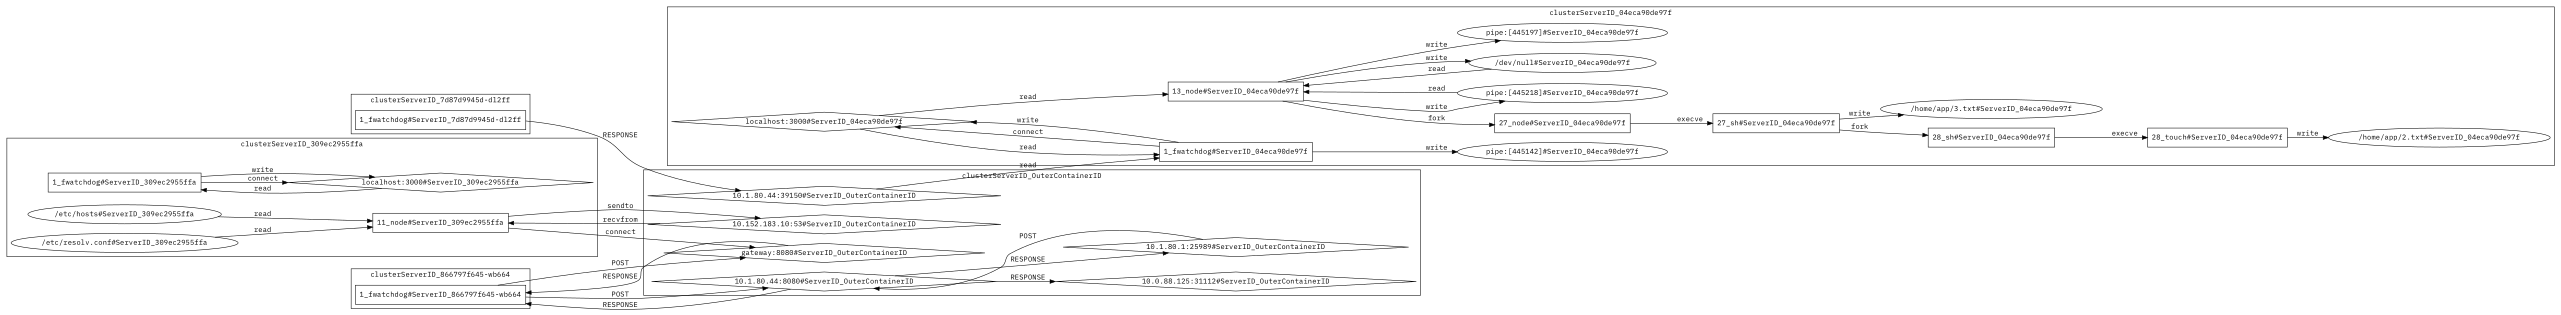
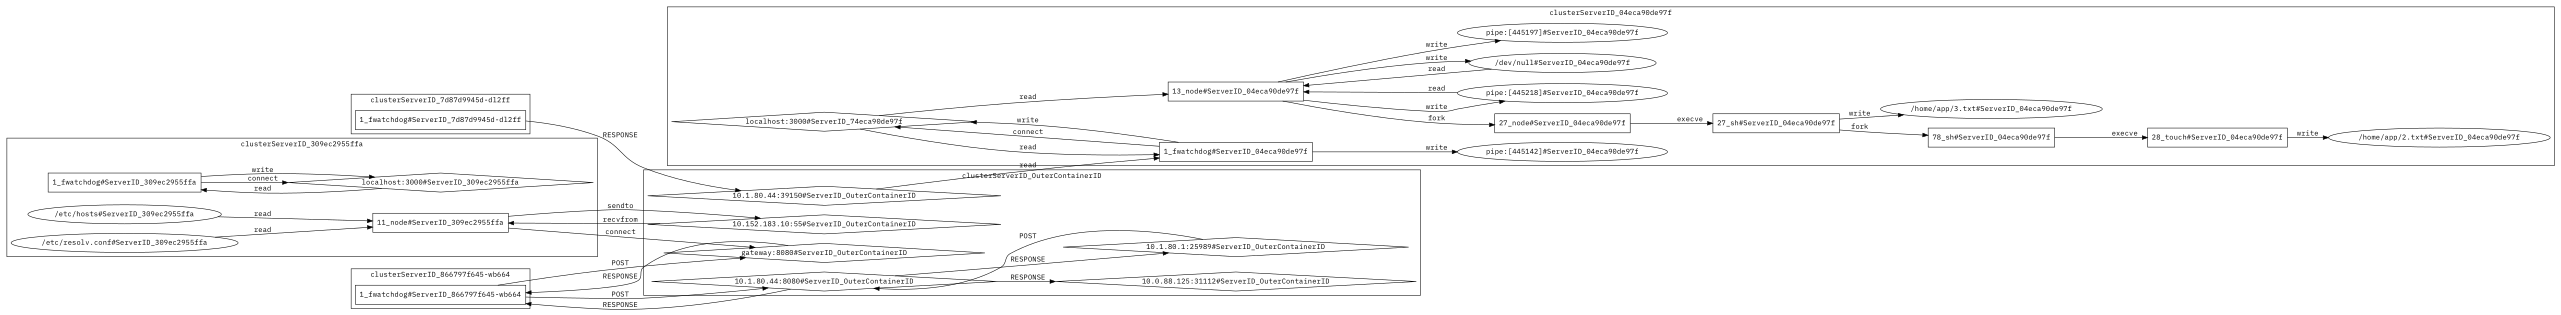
(824, 122) -> (824, 122)
(1991, 138) -> (1991, 138)
(824, 224) -> (824, 224)
